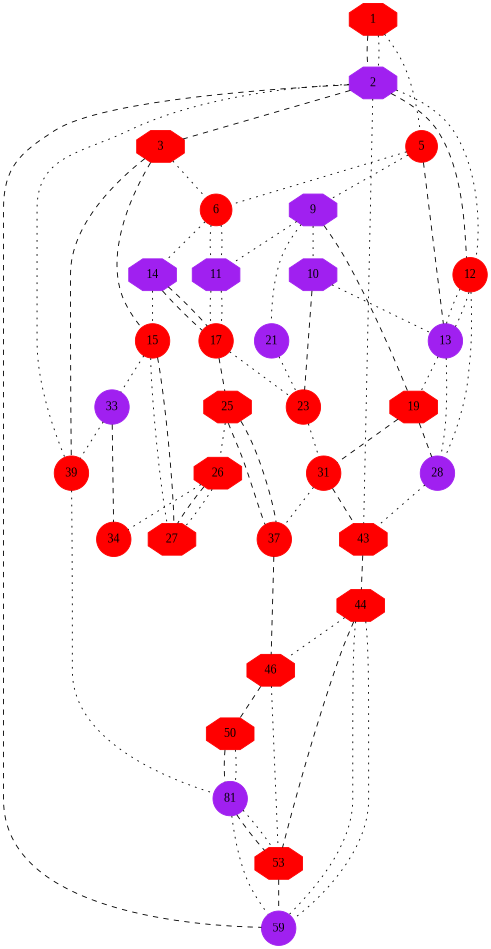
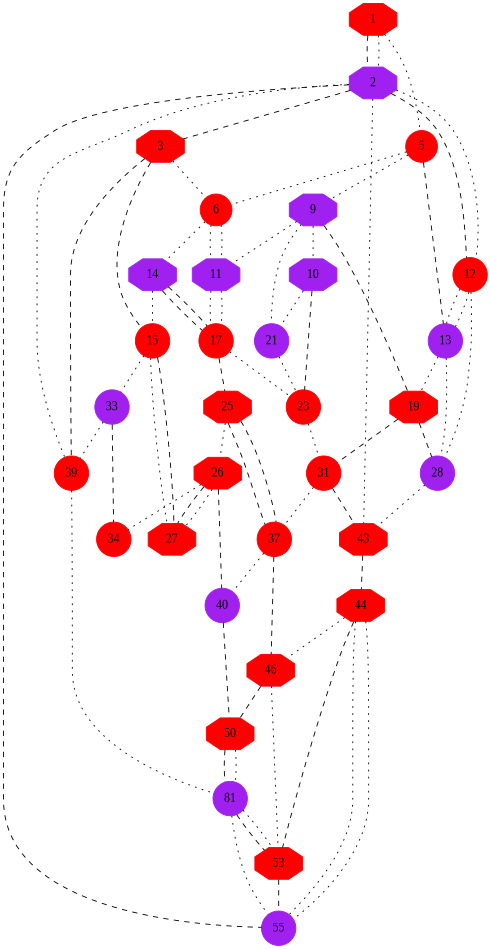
(381, 309) -> (292, 309)
none -> (222, 605)
(279, 928) -> (279, 928)
